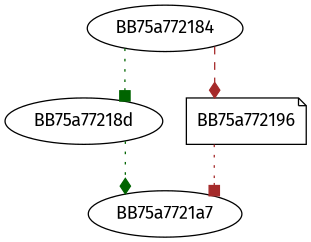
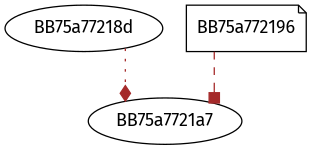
(165, 28) -> none
(125, 160) -> (125, 67)
(214, 164) -> (214, 71)
